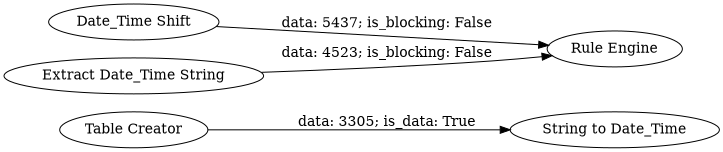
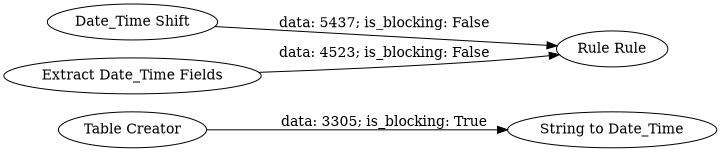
(615, 49) -> (612, 49)
(134, 76) -> (133, 76)
(387, 122) -> (384, 122)
